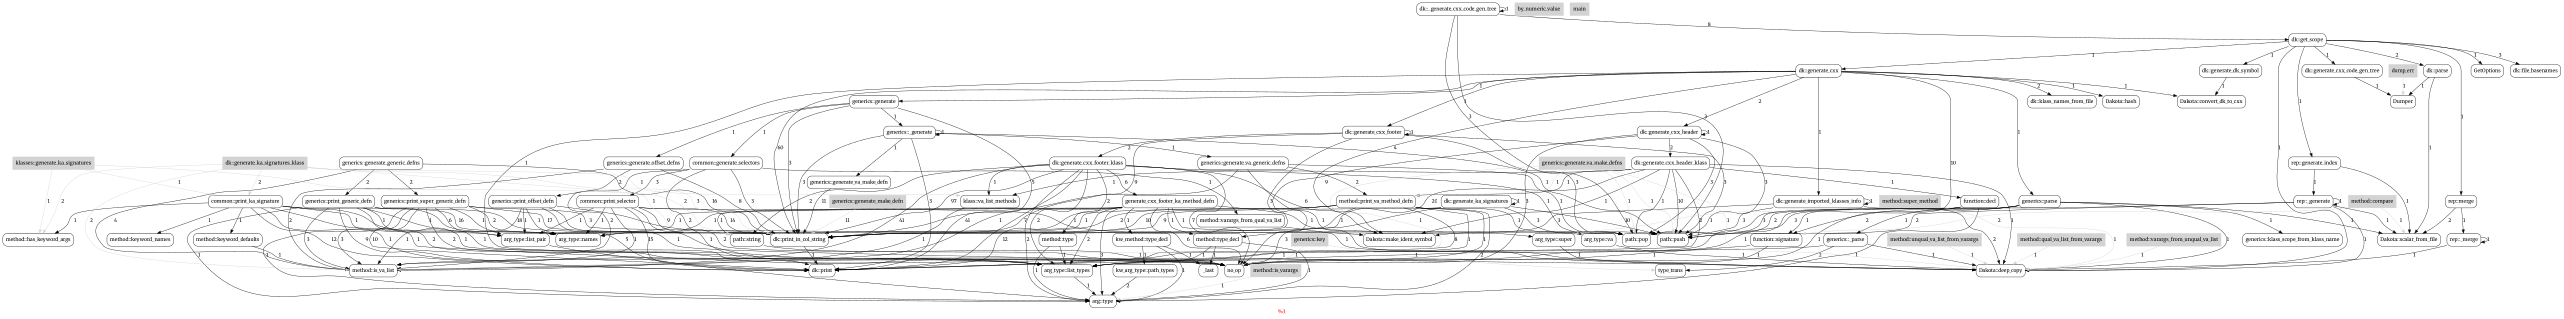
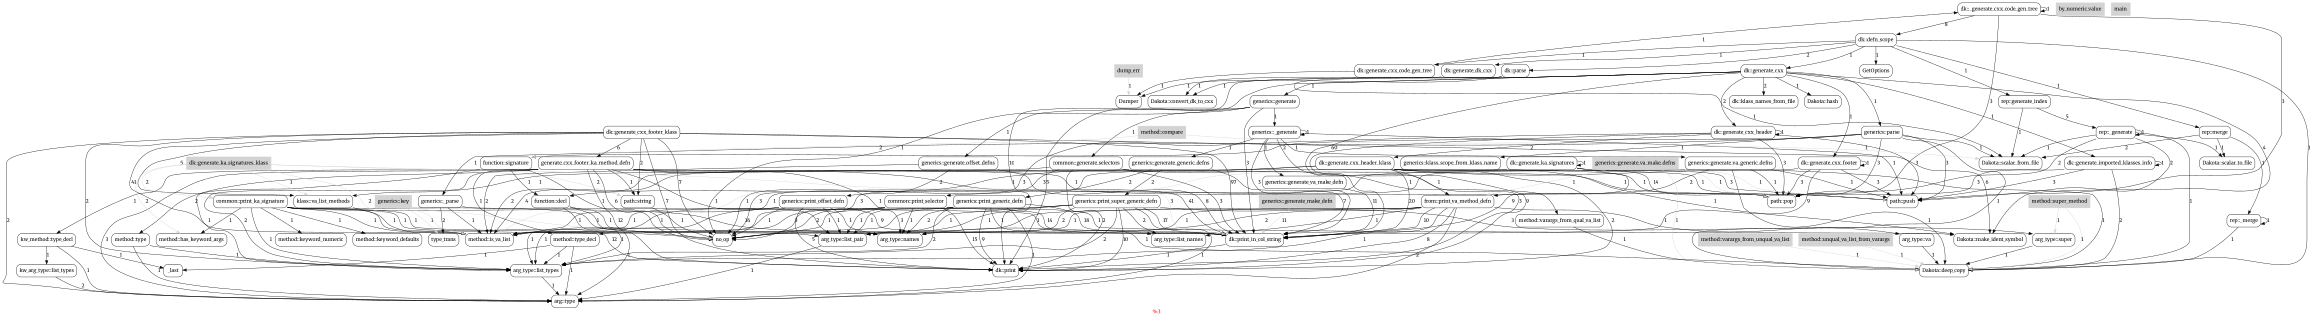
none -> (1693, 35)
(2307, 40) -> (1876, 40)
(2231, 71) -> (1468, 71)
(2535, 71) -> none
(1221, 136) -> none
none -> (1224, 147)
(53, 163) -> none
none -> (2227, 163)
(1361, 176) -> none
(995, 182) -> (182, 163)
none -> (1828, 182)
(2315, 182) -> (2067, 117)
(1277, 192) -> (1475, 183)
(715, 202) -> (1345, 202)
(1376, 202) -> (1458, 202)
(1681, 202) -> (1703, 182)
(1104, 204) -> (334, 177)
(1872, 209) -> (521, 183)
(1595, 212) -> (1943, 193)
(450, 221) -> (929, 221)
(1538, 221) -> (1656, 182)
(1628, 221) -> (1732, 182)
none -> (691, 226)
(140, 240) -> (311, 240)
none -> (1179, 240)
(2061, 240) -> none
(279, 258) -> (373, 227)
(1145, 271) -> (47, 271)
(1276, 271) -> none
